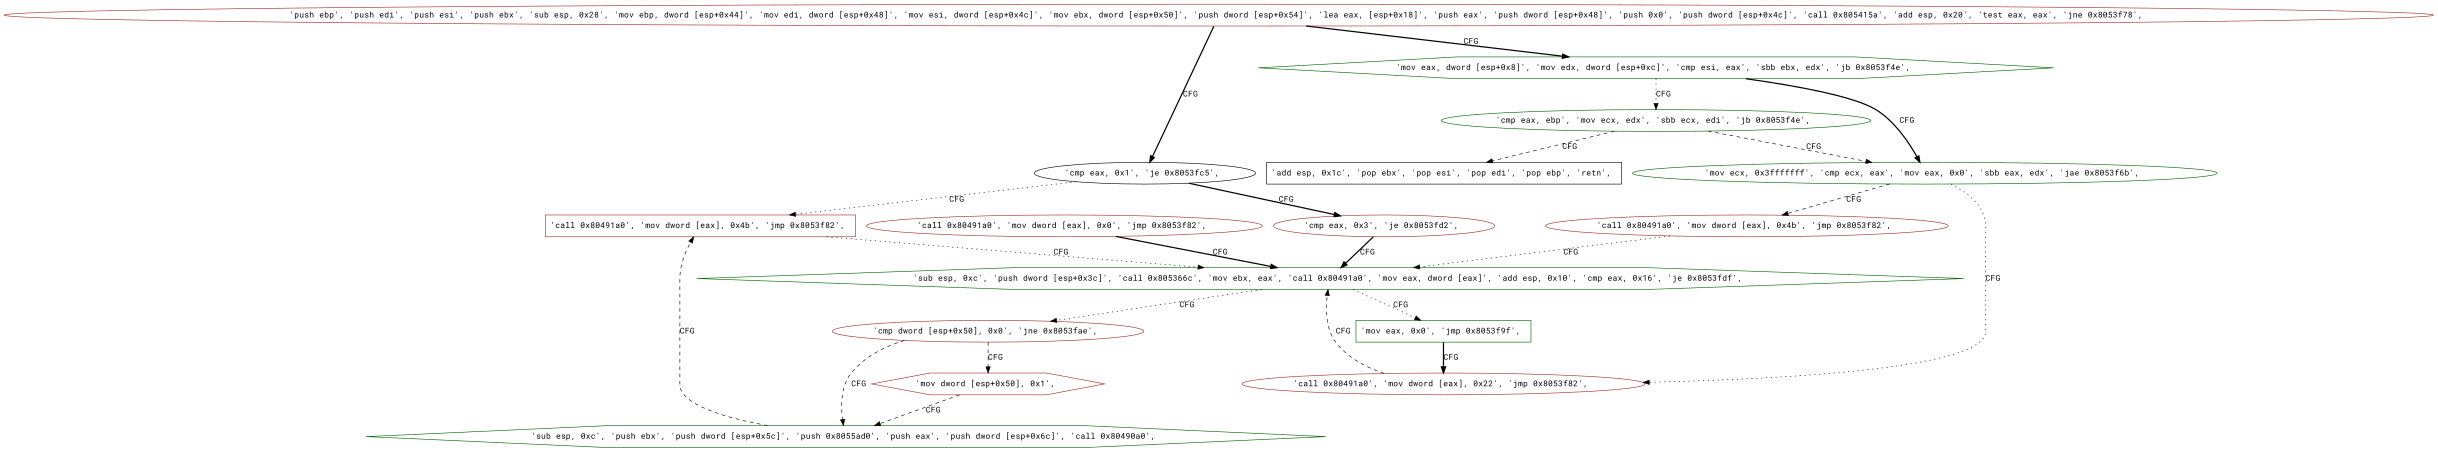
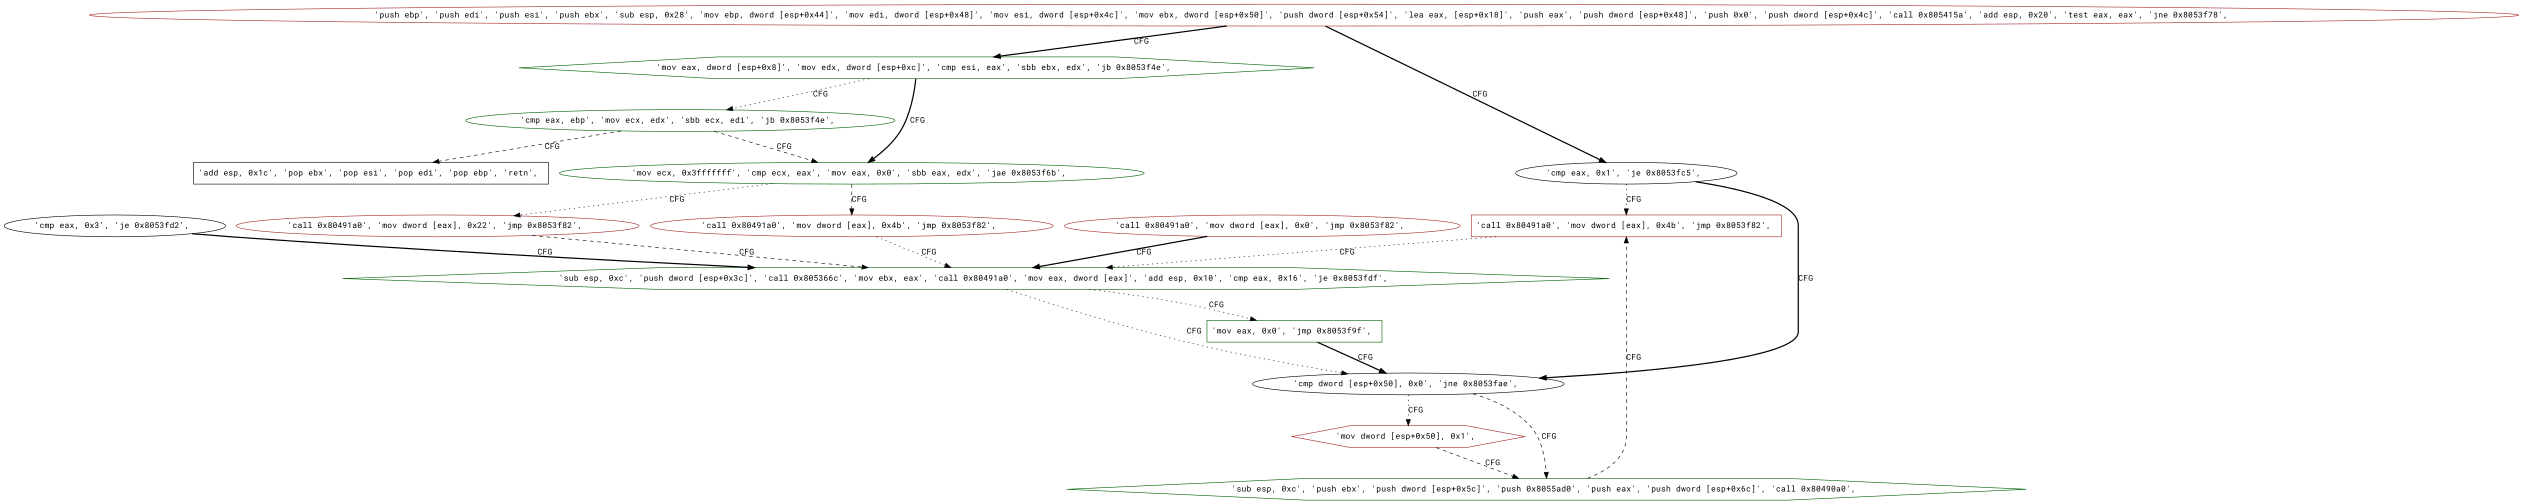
(1262, 199) -> (1785, 344)
(1384, 226) -> (115, 226)
(988, 331) -> (1408, 384)
(988, 355) -> (1408, 407)
(1443, 355) -> (1349, 356)
